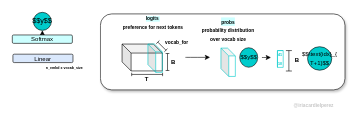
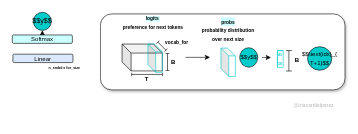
(228, 30) -> (228, 30)
(65, 66) -> (65, 66)
